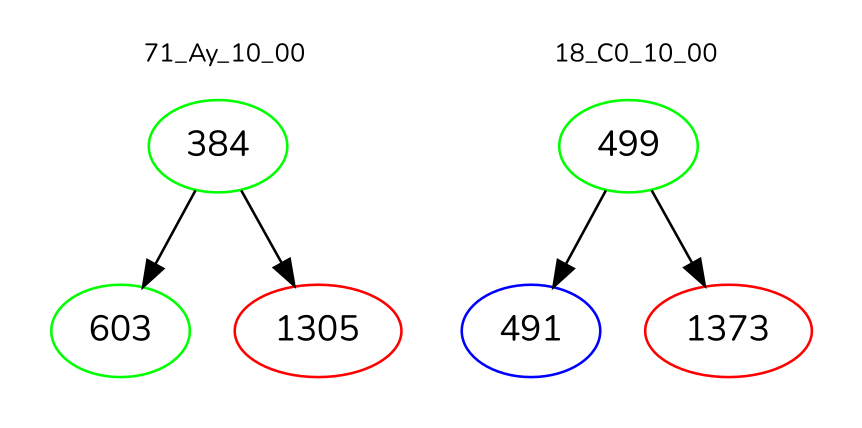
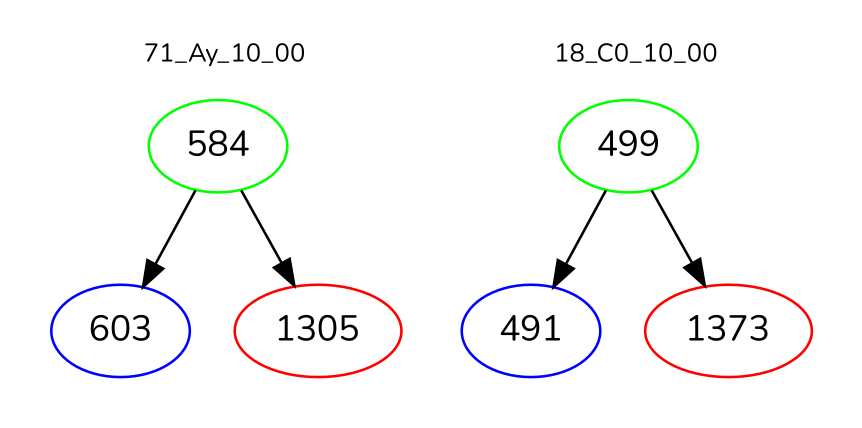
(218, 146) -> (218, 146)
(121, 331) -> (121, 331)
